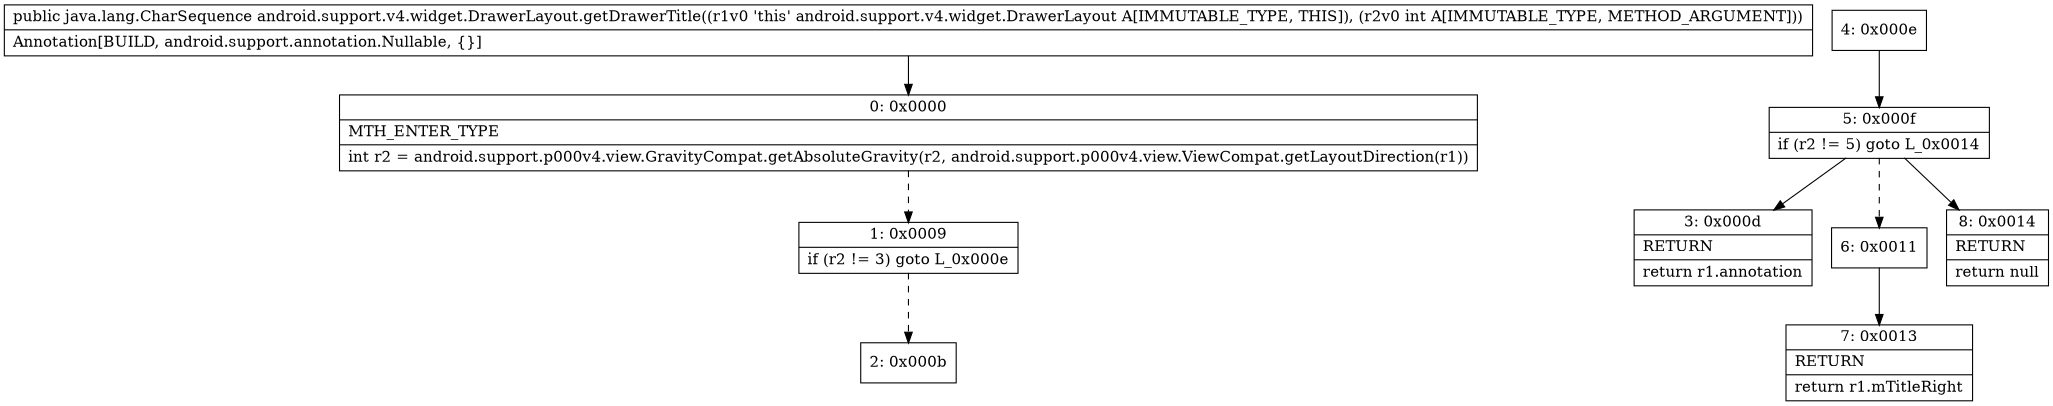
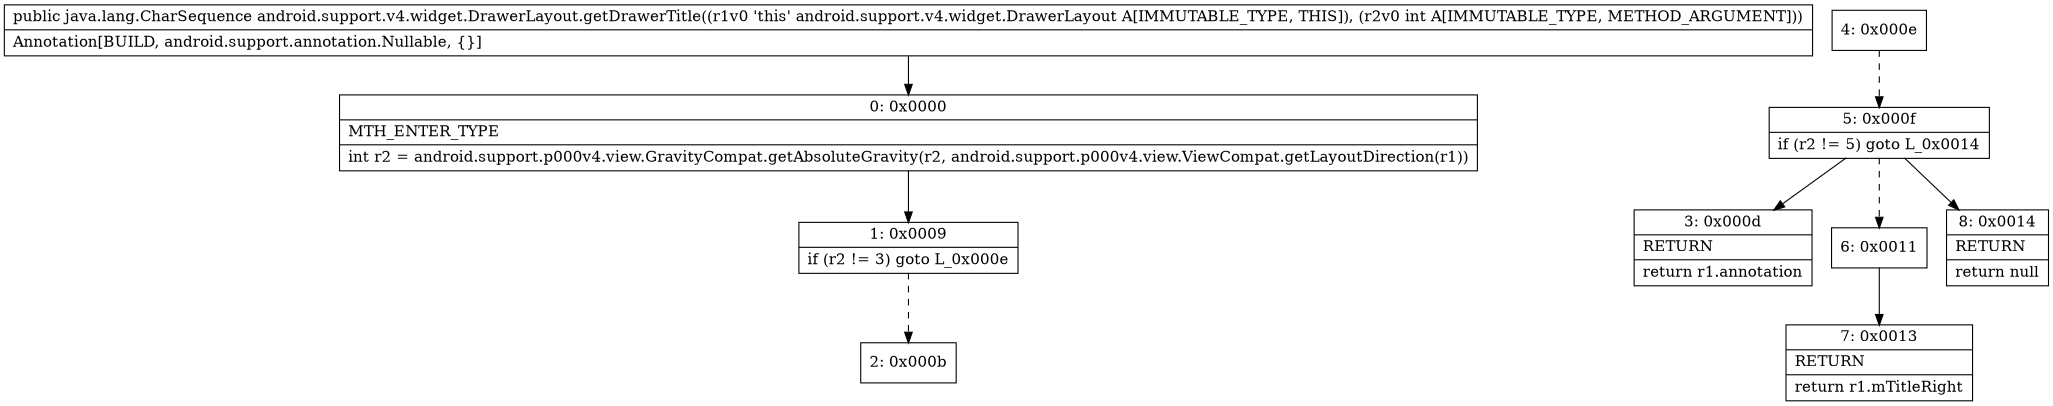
(1879, 74) -> (1879, 74)
(908, 191) -> (908, 191)
